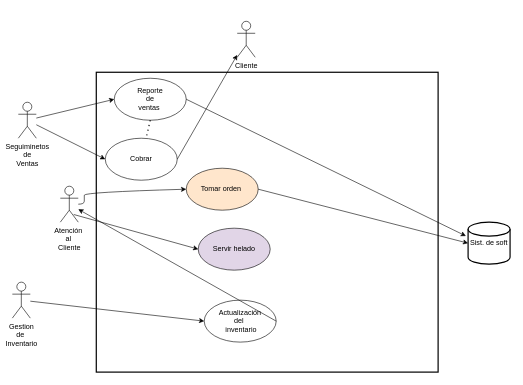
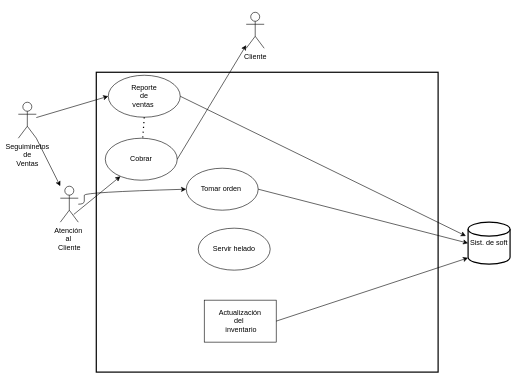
(246, 39) -> (255, 30)
(150, 99) -> (144, 96)
(100, 157) -> (48, 161)
(222, 189) -> (222, 189)
(149, 236) -> (85, 205)
(234, 249) -> (234, 249)
(190, 272) -> (370, 290)
(21, 300) -> none
(114, 311) -> none
(240, 321) -> (240, 321)
